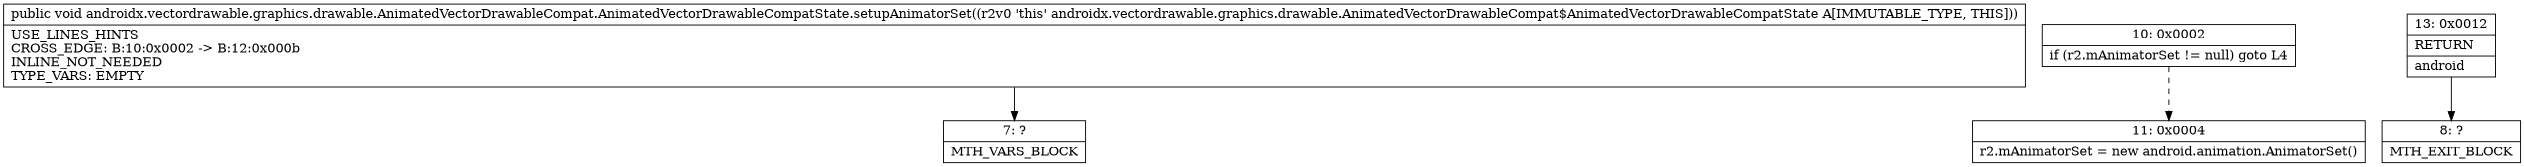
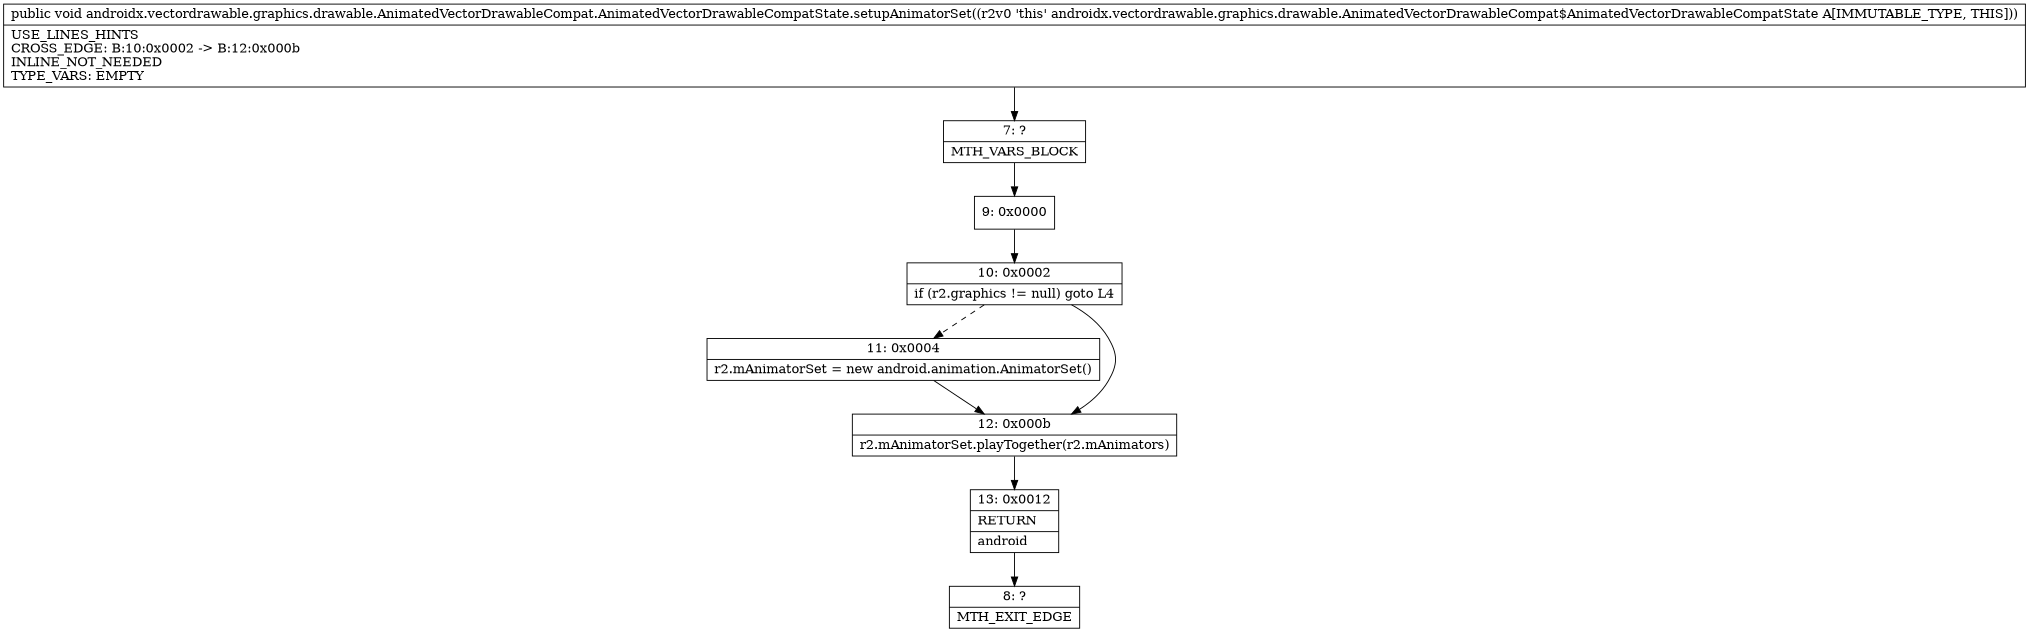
(2169, 56) -> (1015, 294)
(2451, 152) -> (1015, 617)
none -> (1015, 213)
none -> (1015, 435)
